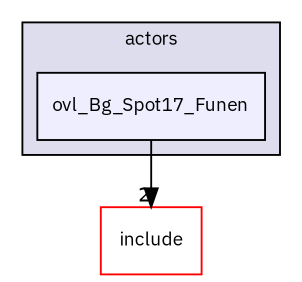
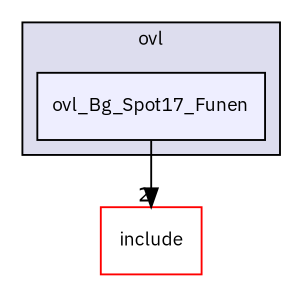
(151, 40) -> (151, 40)
